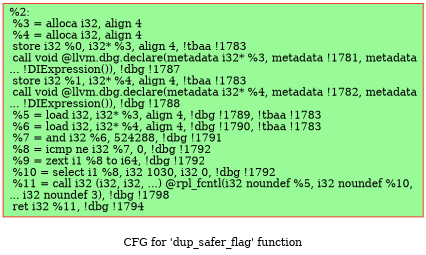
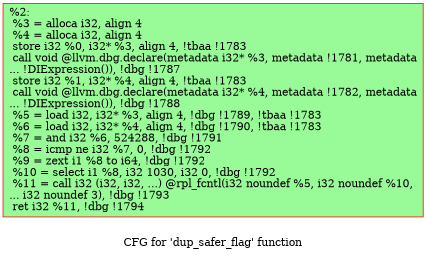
(90, 196) -> (90, 196)
